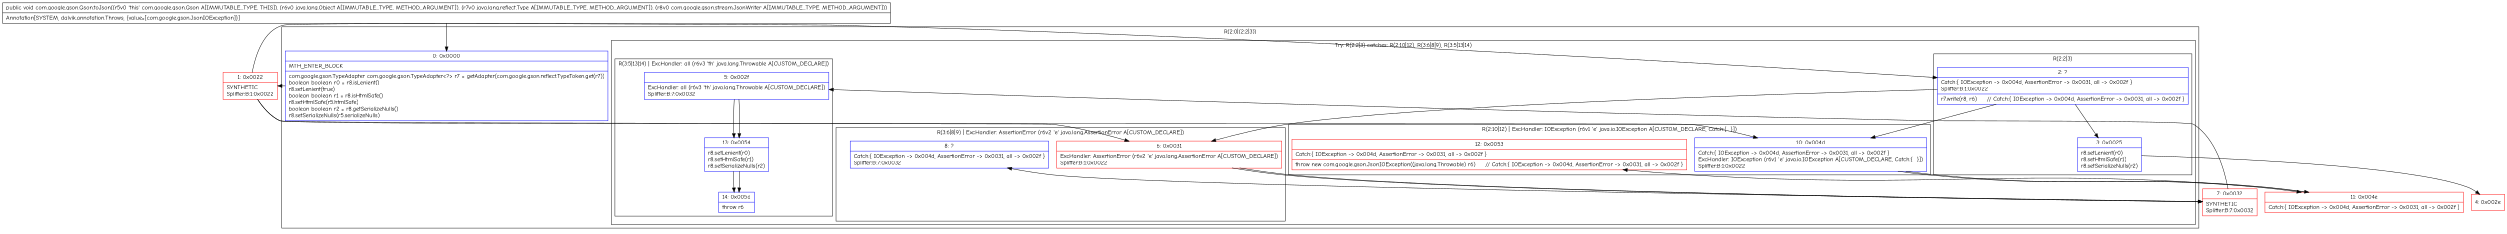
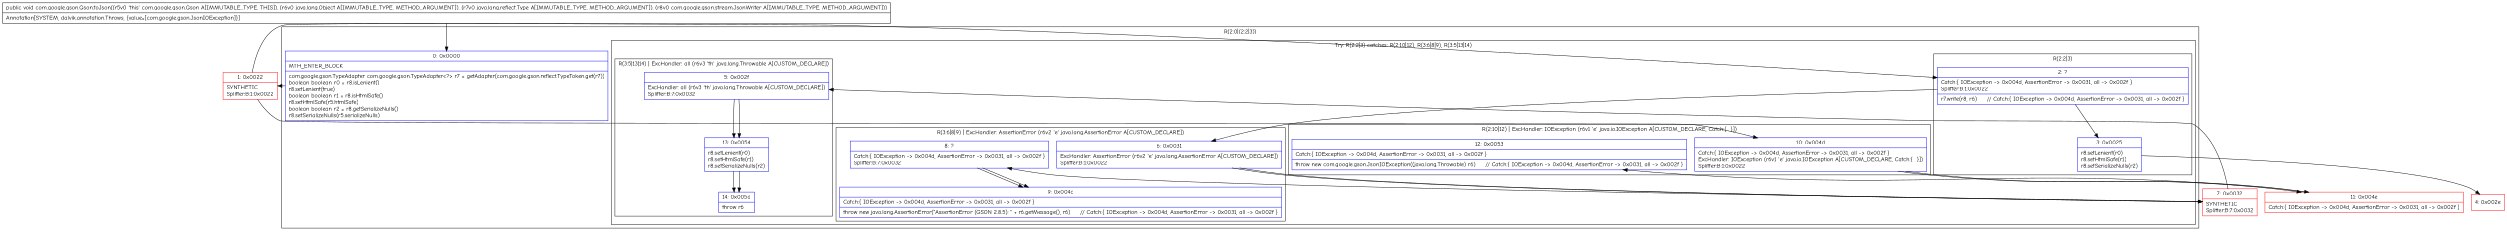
(1945, 118) -> none
(688, 124) -> none
(1169, 155) -> (1169, 155)
(1489, 155) -> (1489, 155)
none -> (1061, 202)
